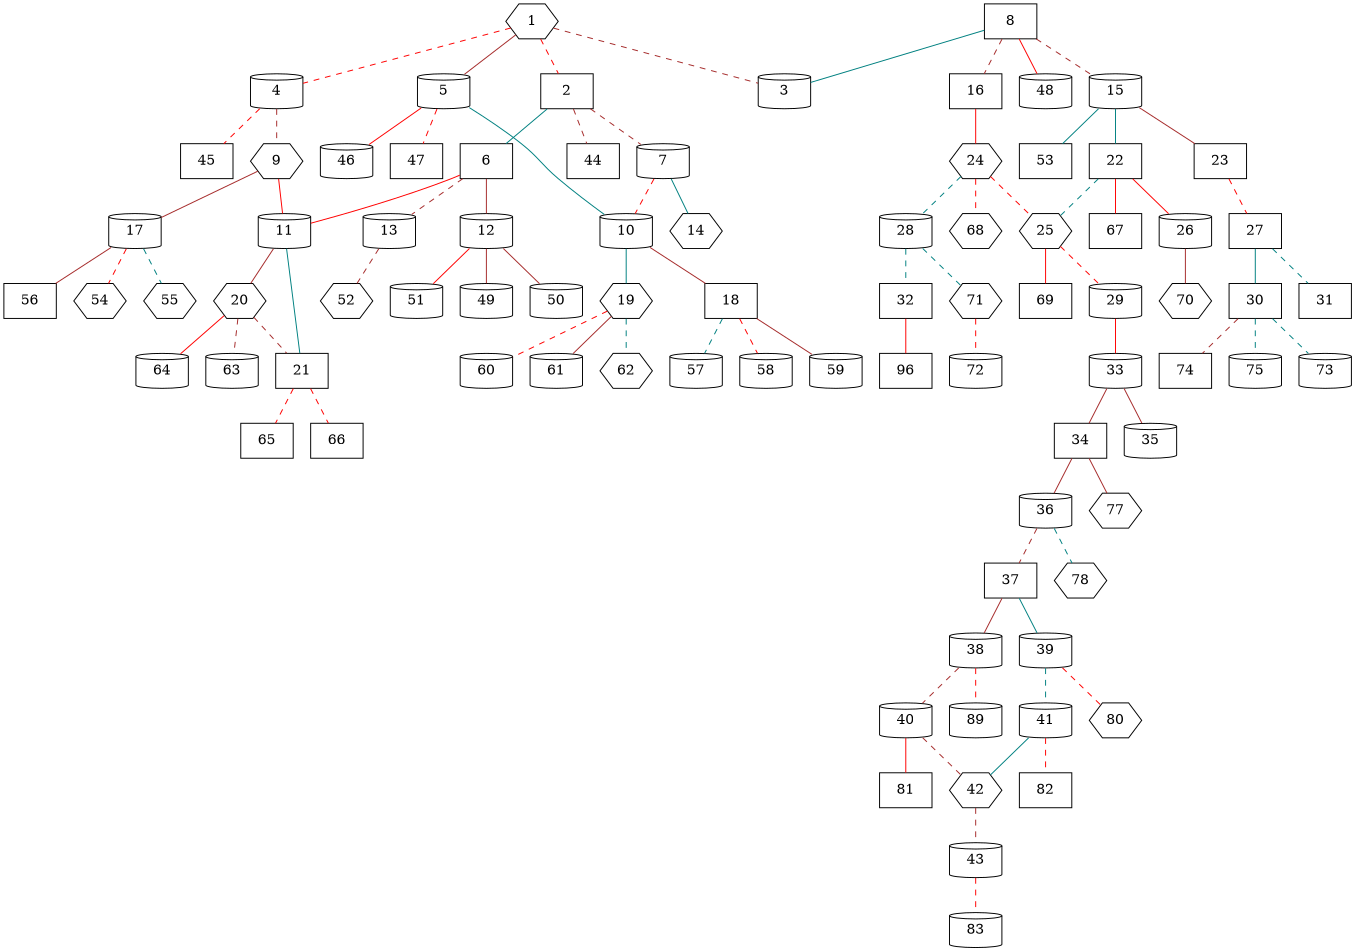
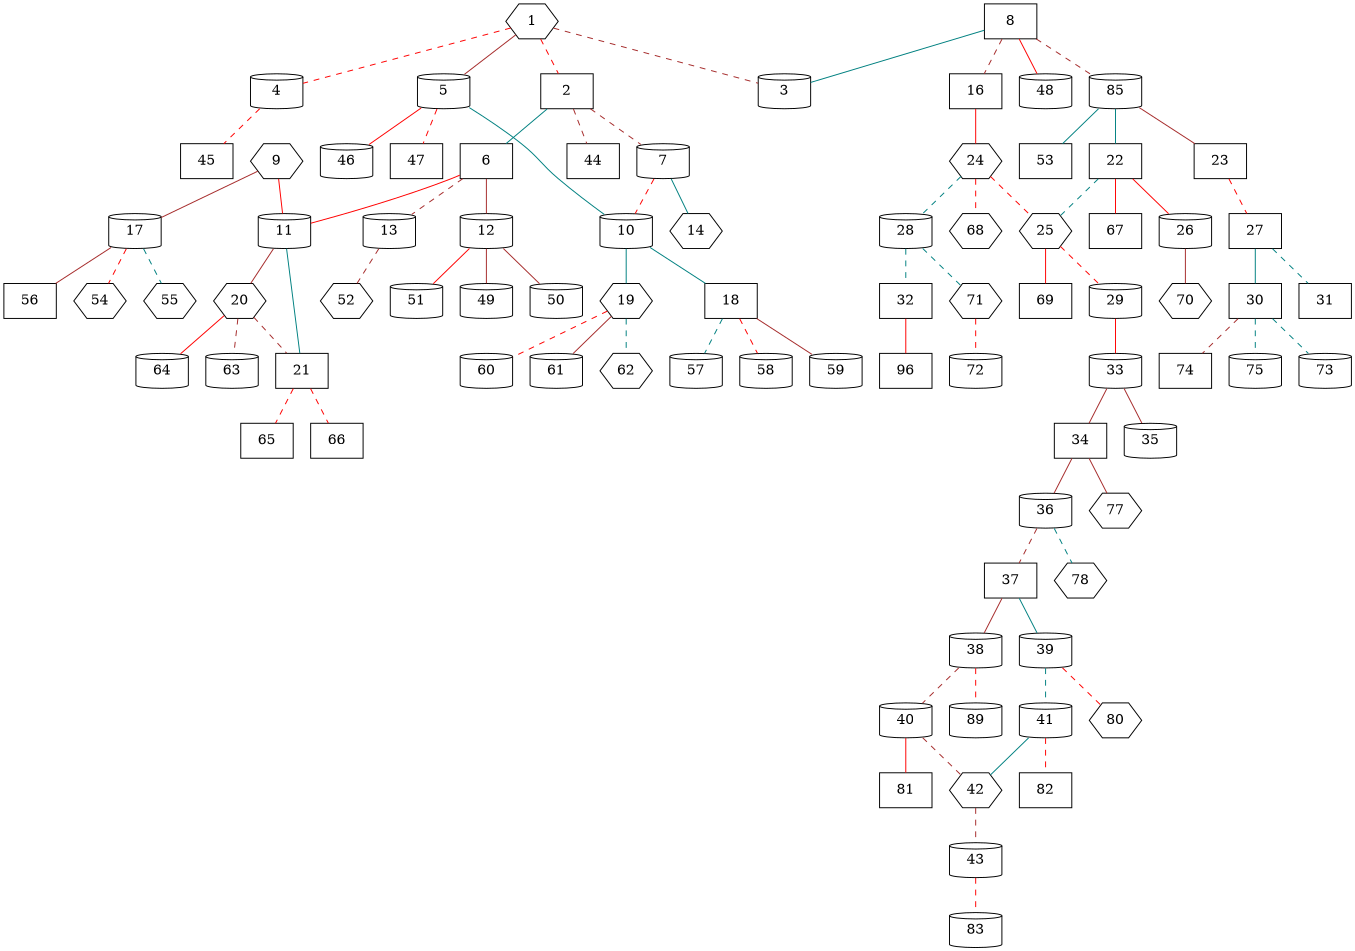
(1115, 91) -> (1115, 91)
(277, 126) -> none
(678, 265) -> (678, 265)
